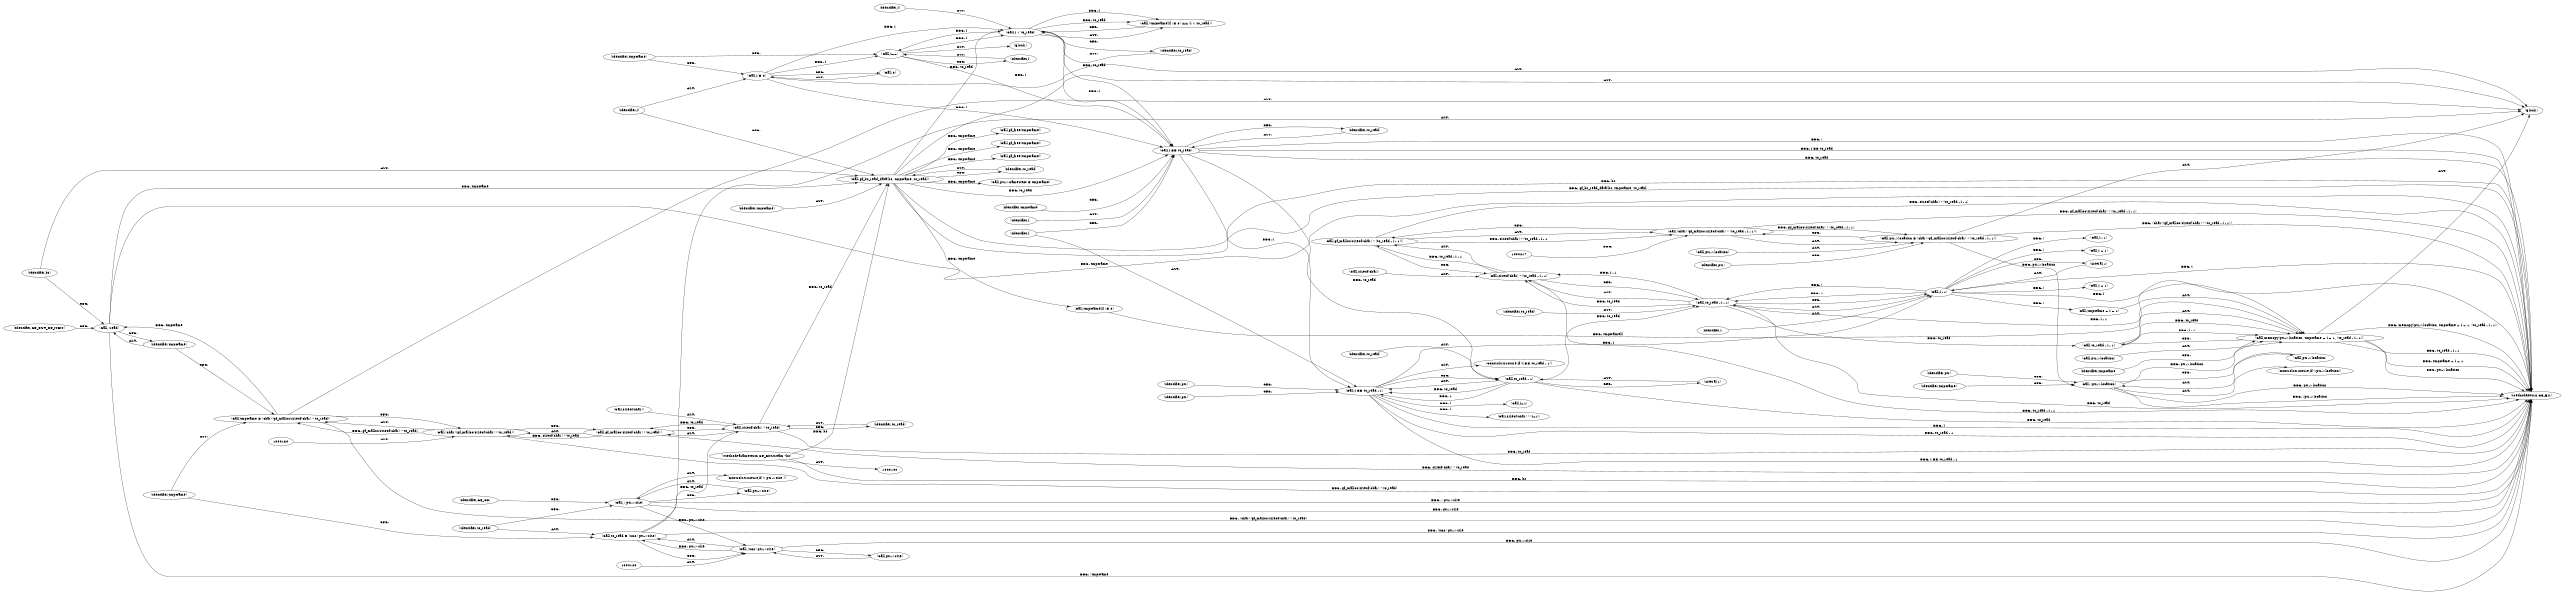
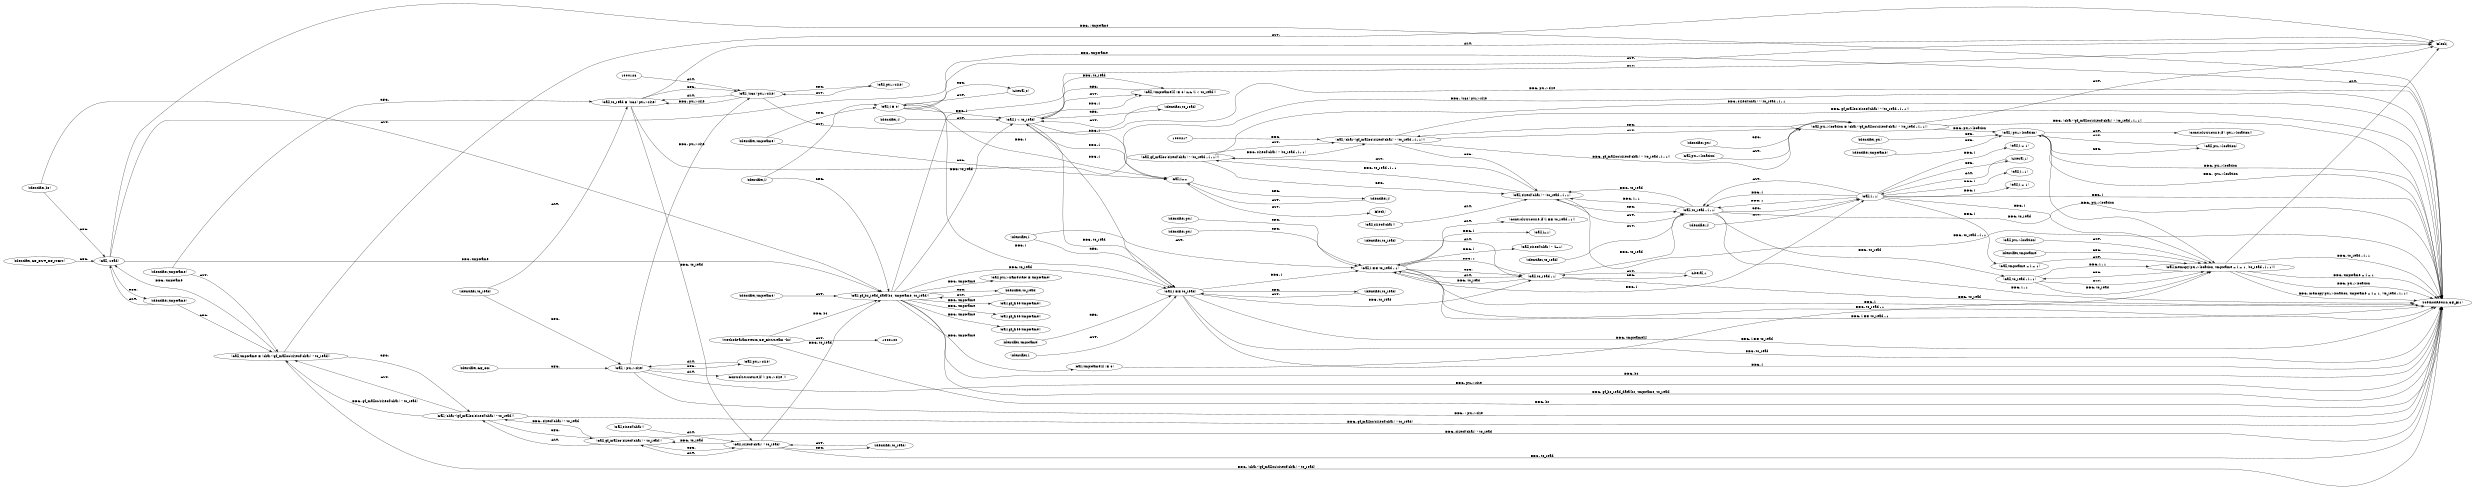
(890, 73) -> (1021, 91)
(1039, 97) -> none
(1525, 227) -> (1469, 158)
(281, 442) -> none
